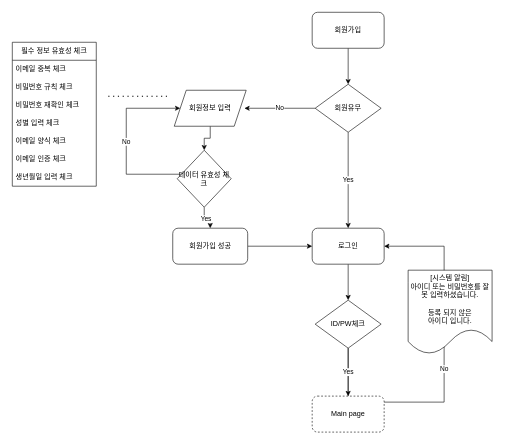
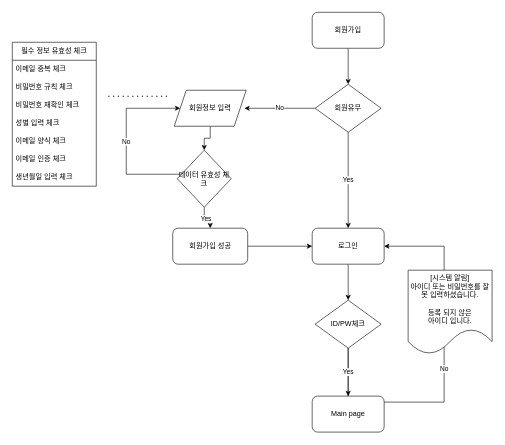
(348, 414) -> (348, 414)
